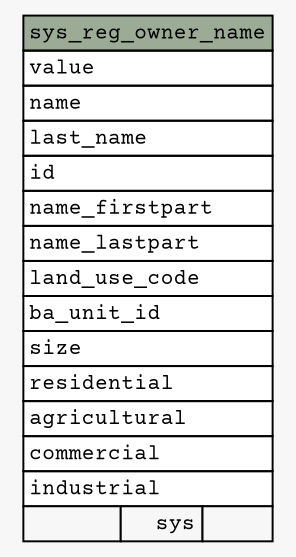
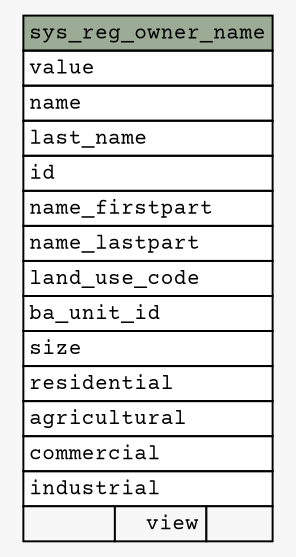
(176, 523) -> (173, 523)
